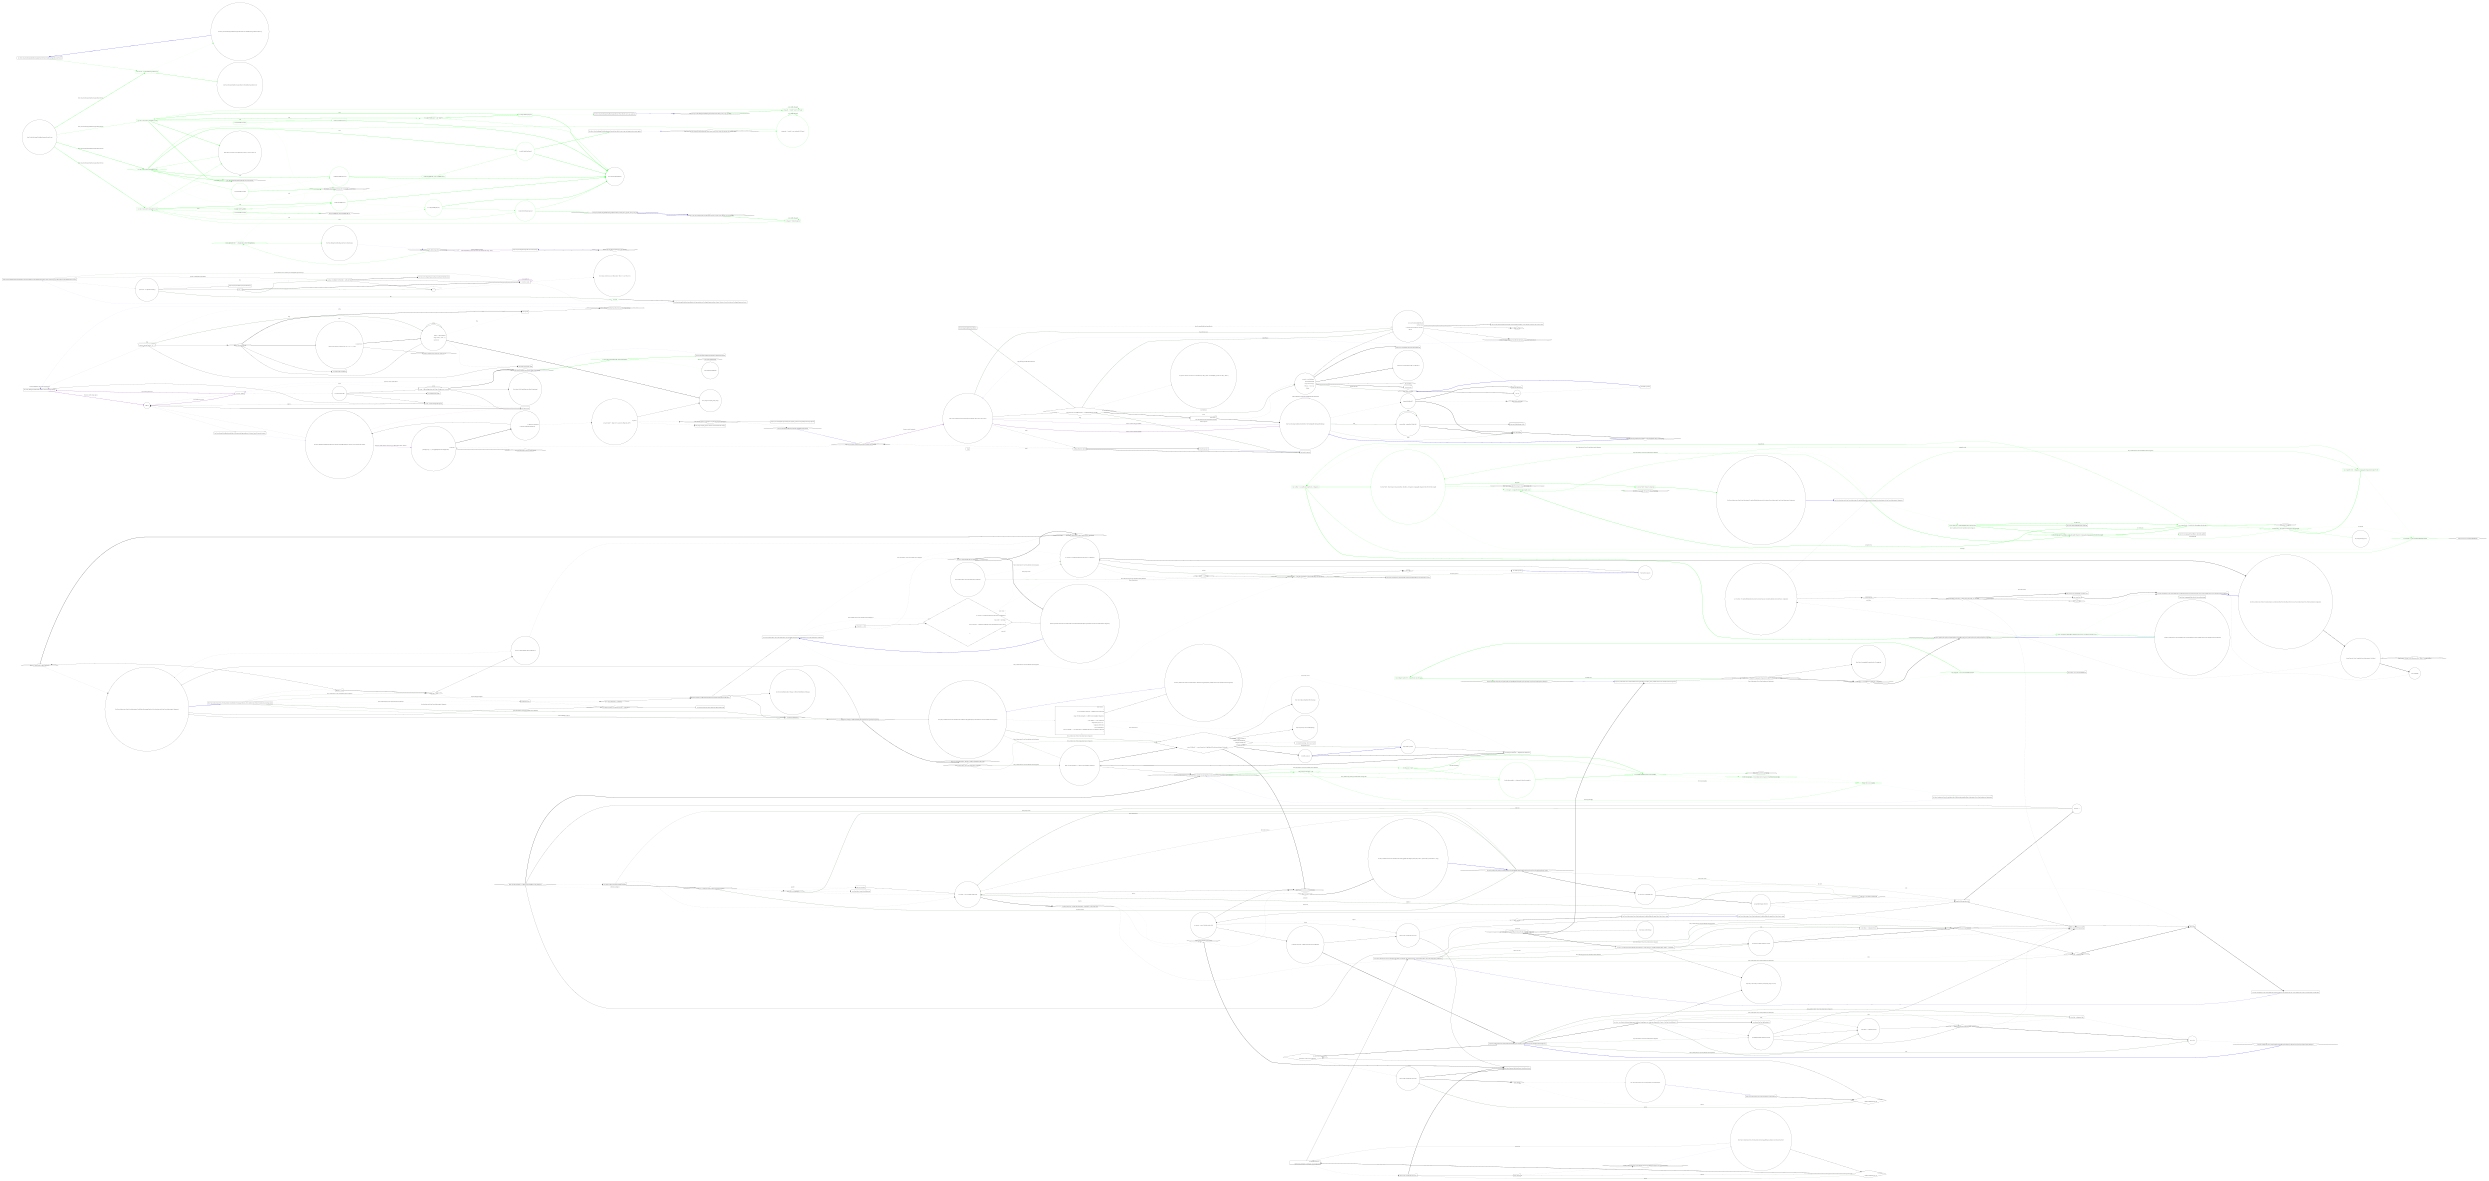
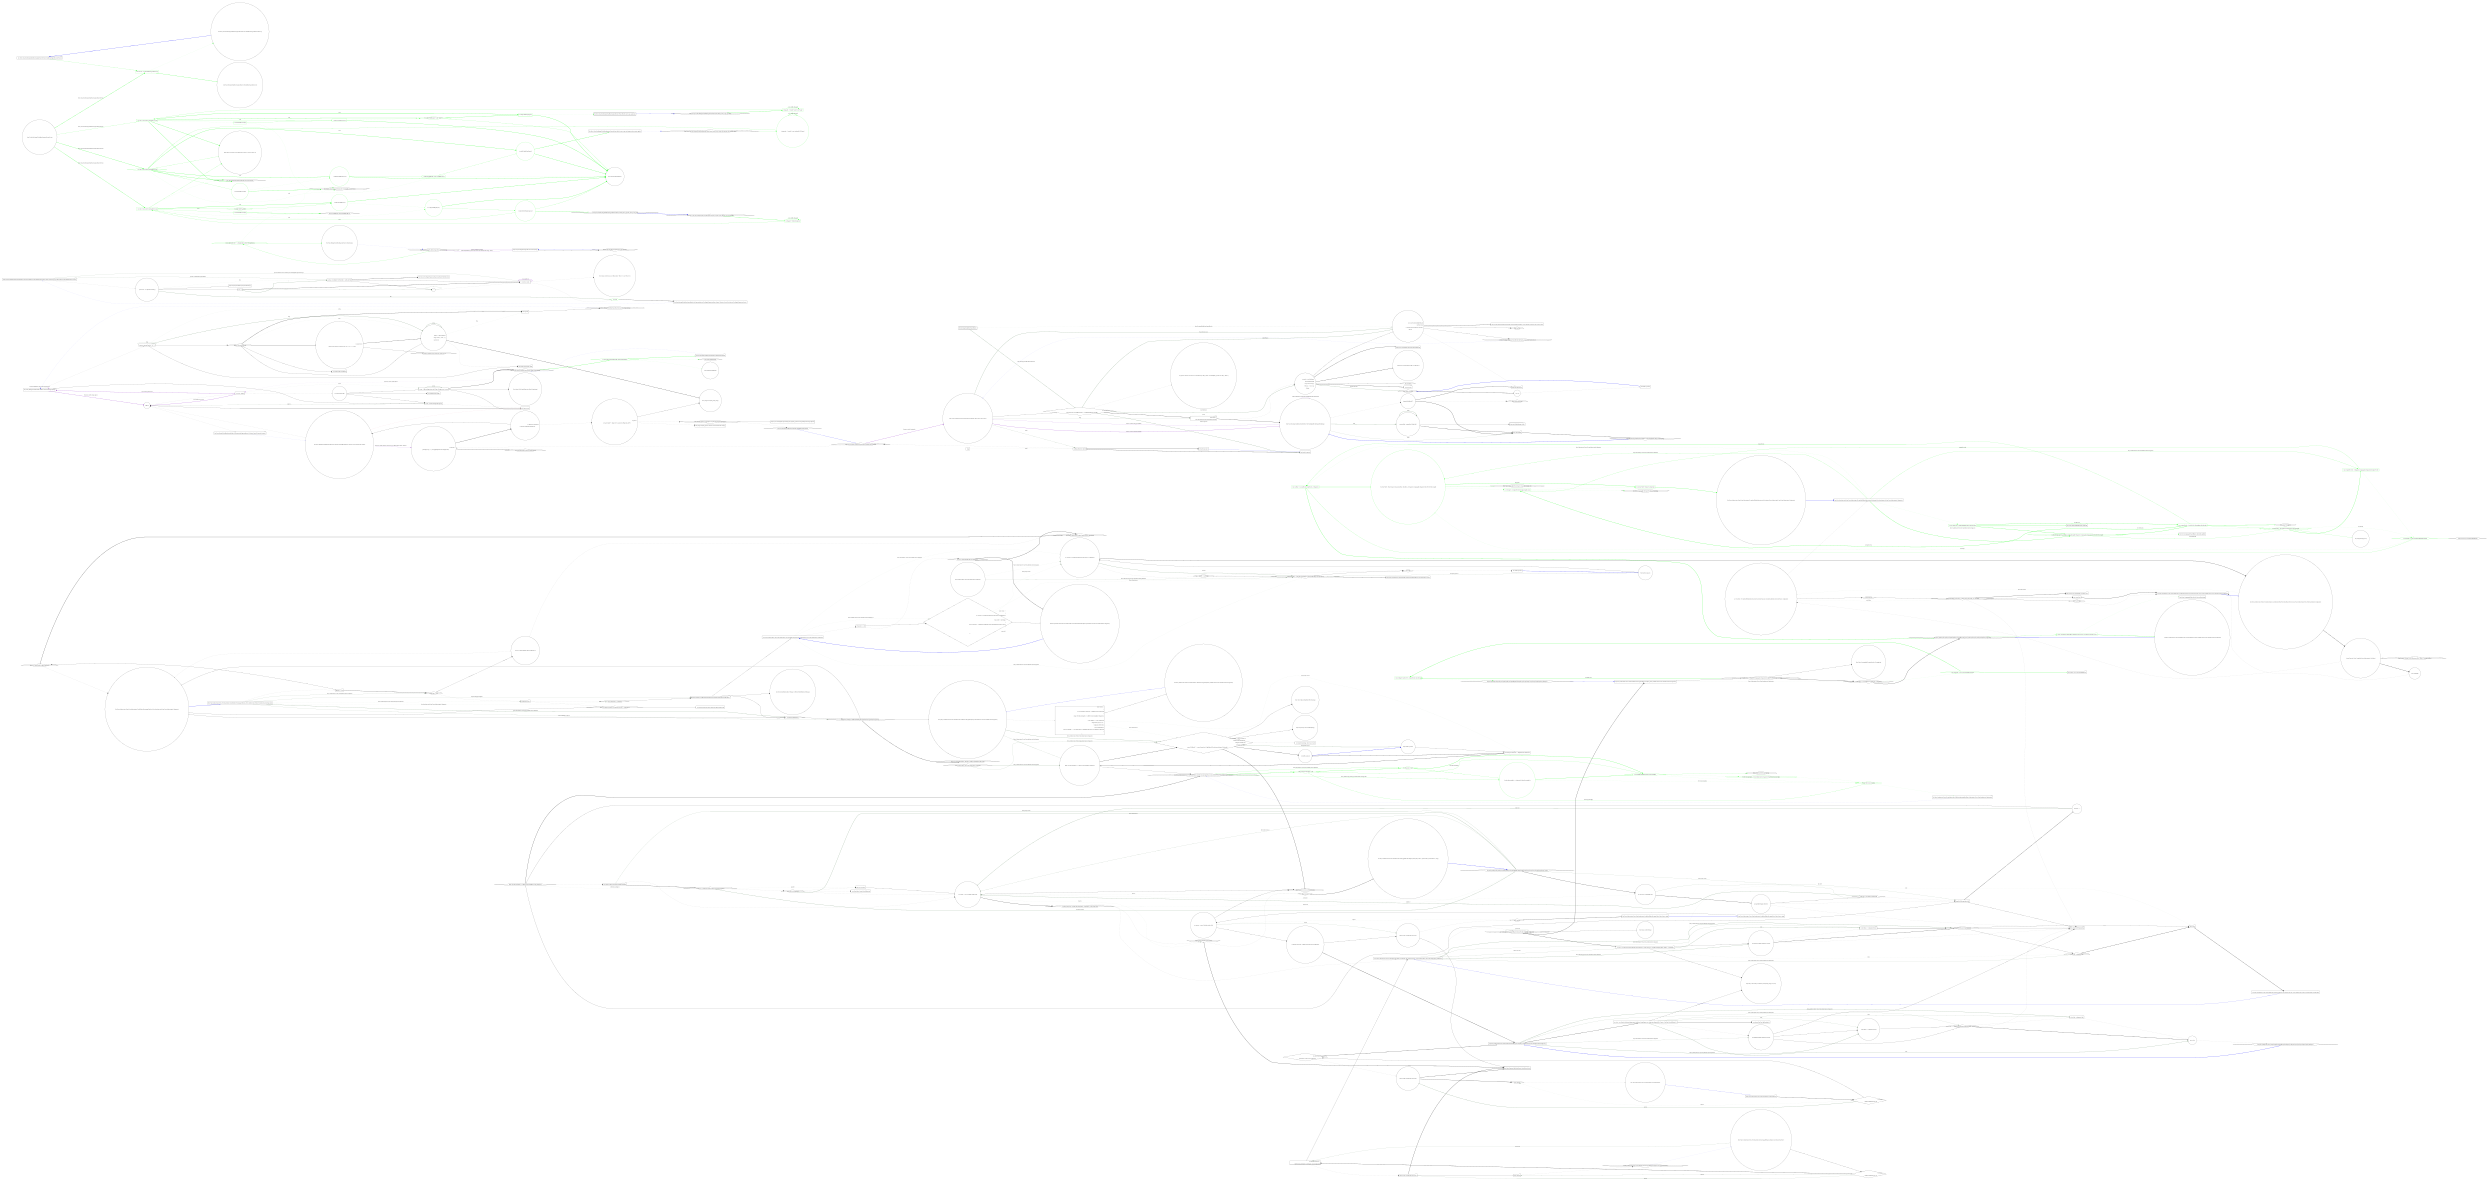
none -> (1358, 770)
